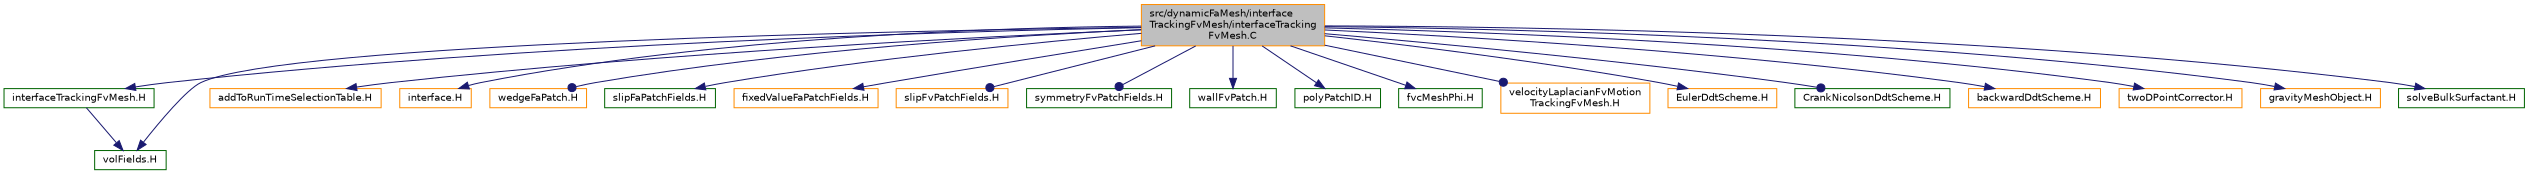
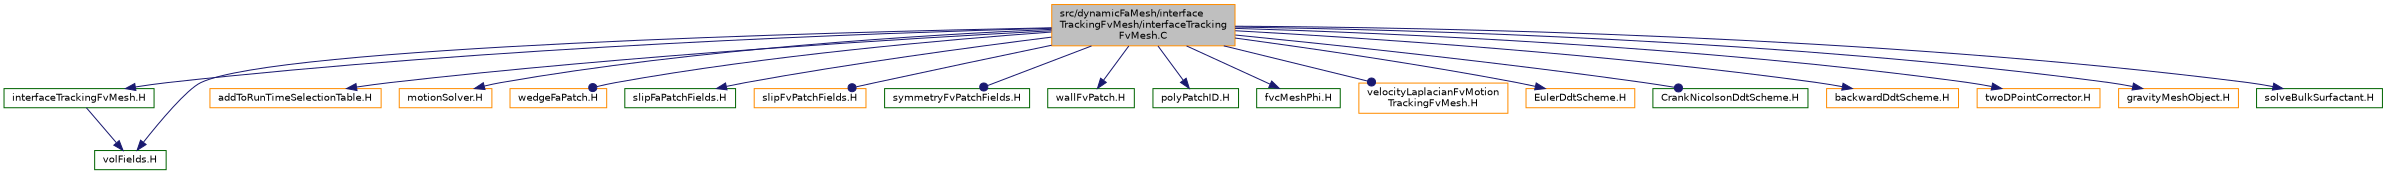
(436, 98) -> (446, 98)
(806, 98) -> none
